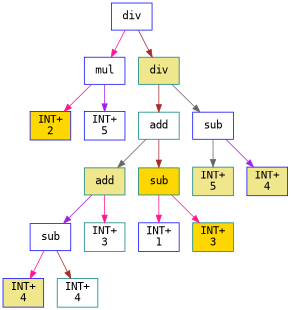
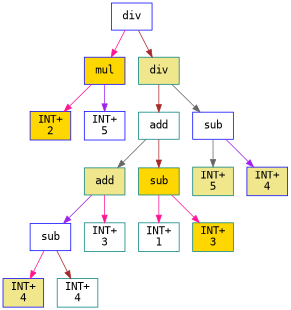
(105, 71) -> (105, 71)
(159, 237) -> (159, 237)
